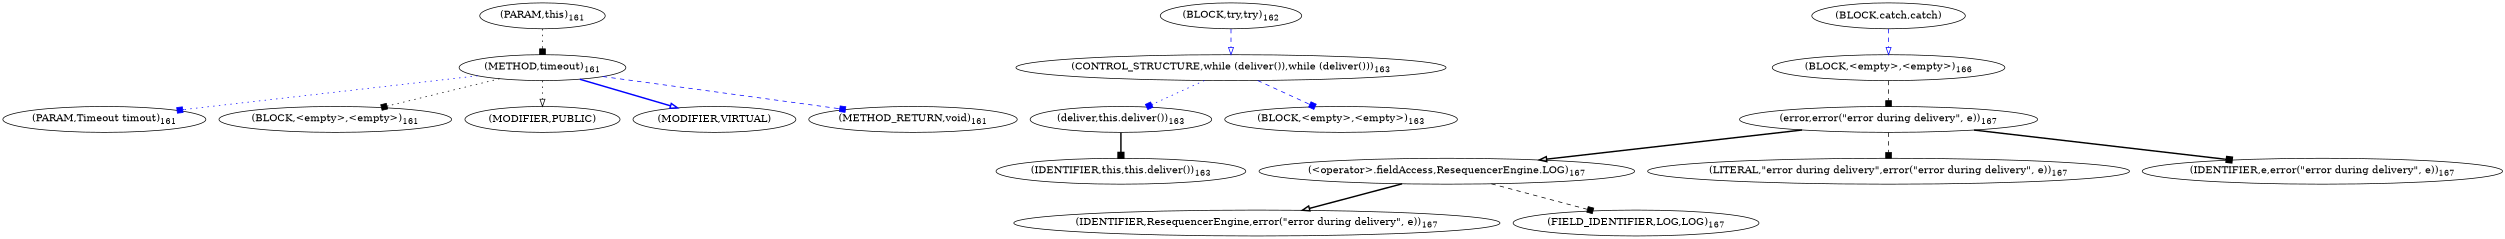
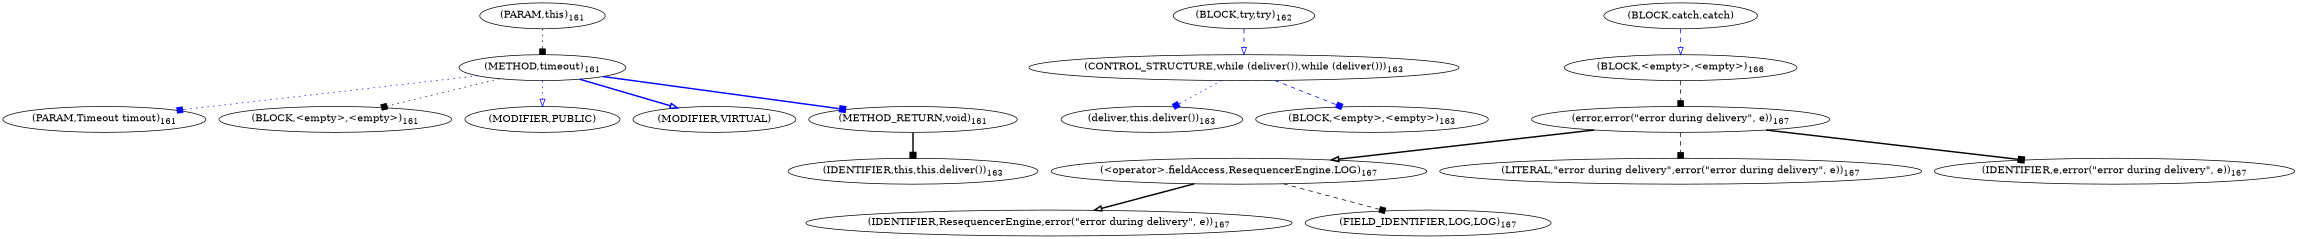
(542, 90) -> (542, 90)
(721, 93) -> (721, 93)
(1121, 142) -> (913, 142)
